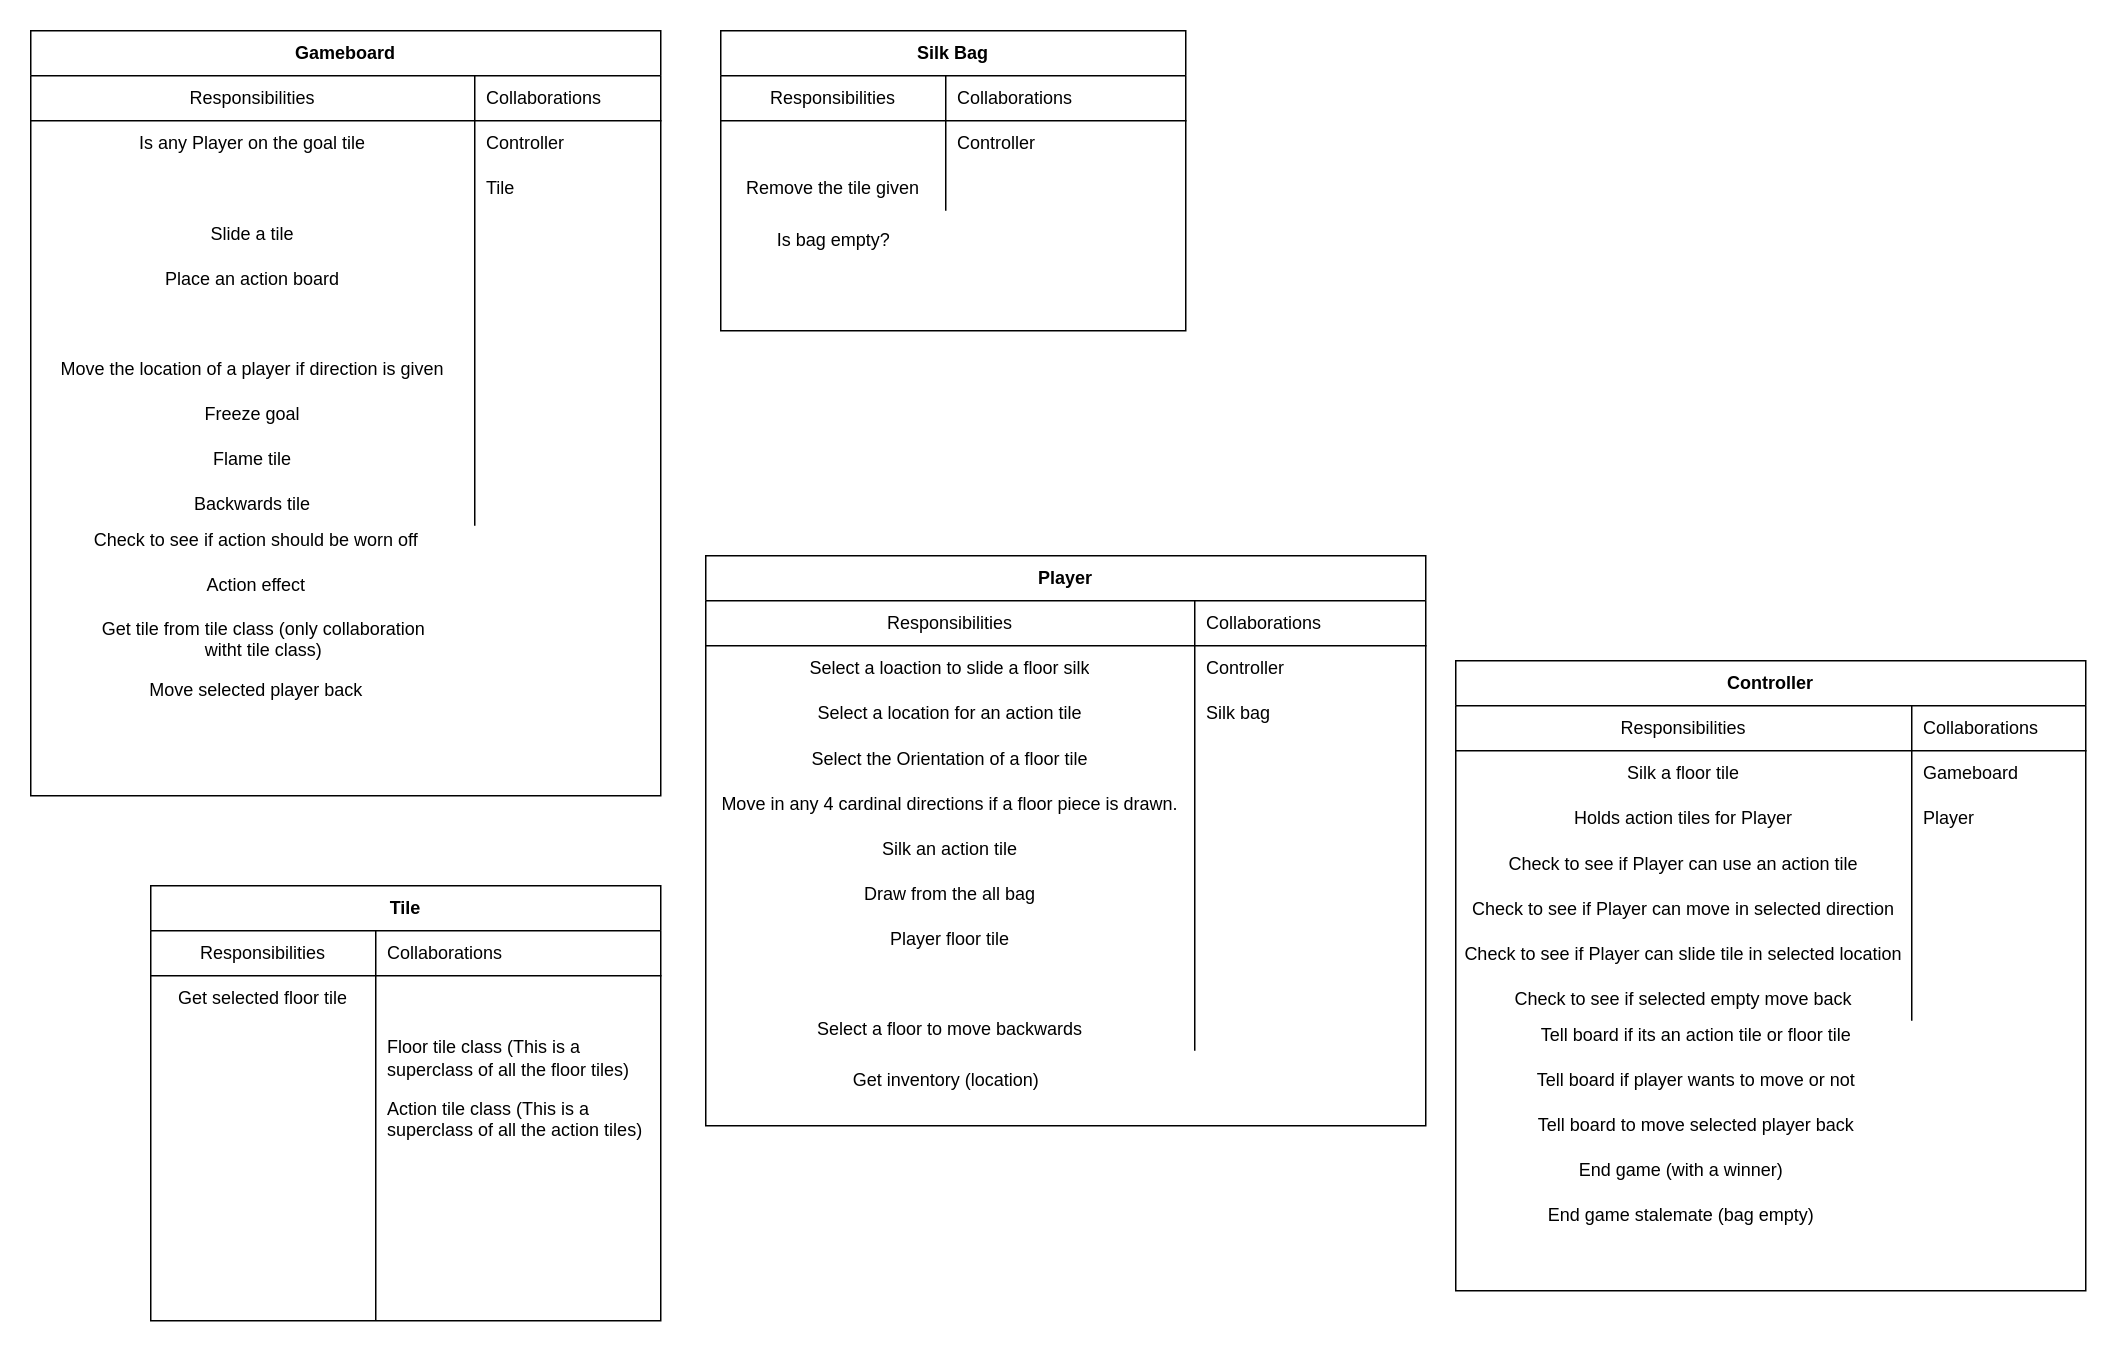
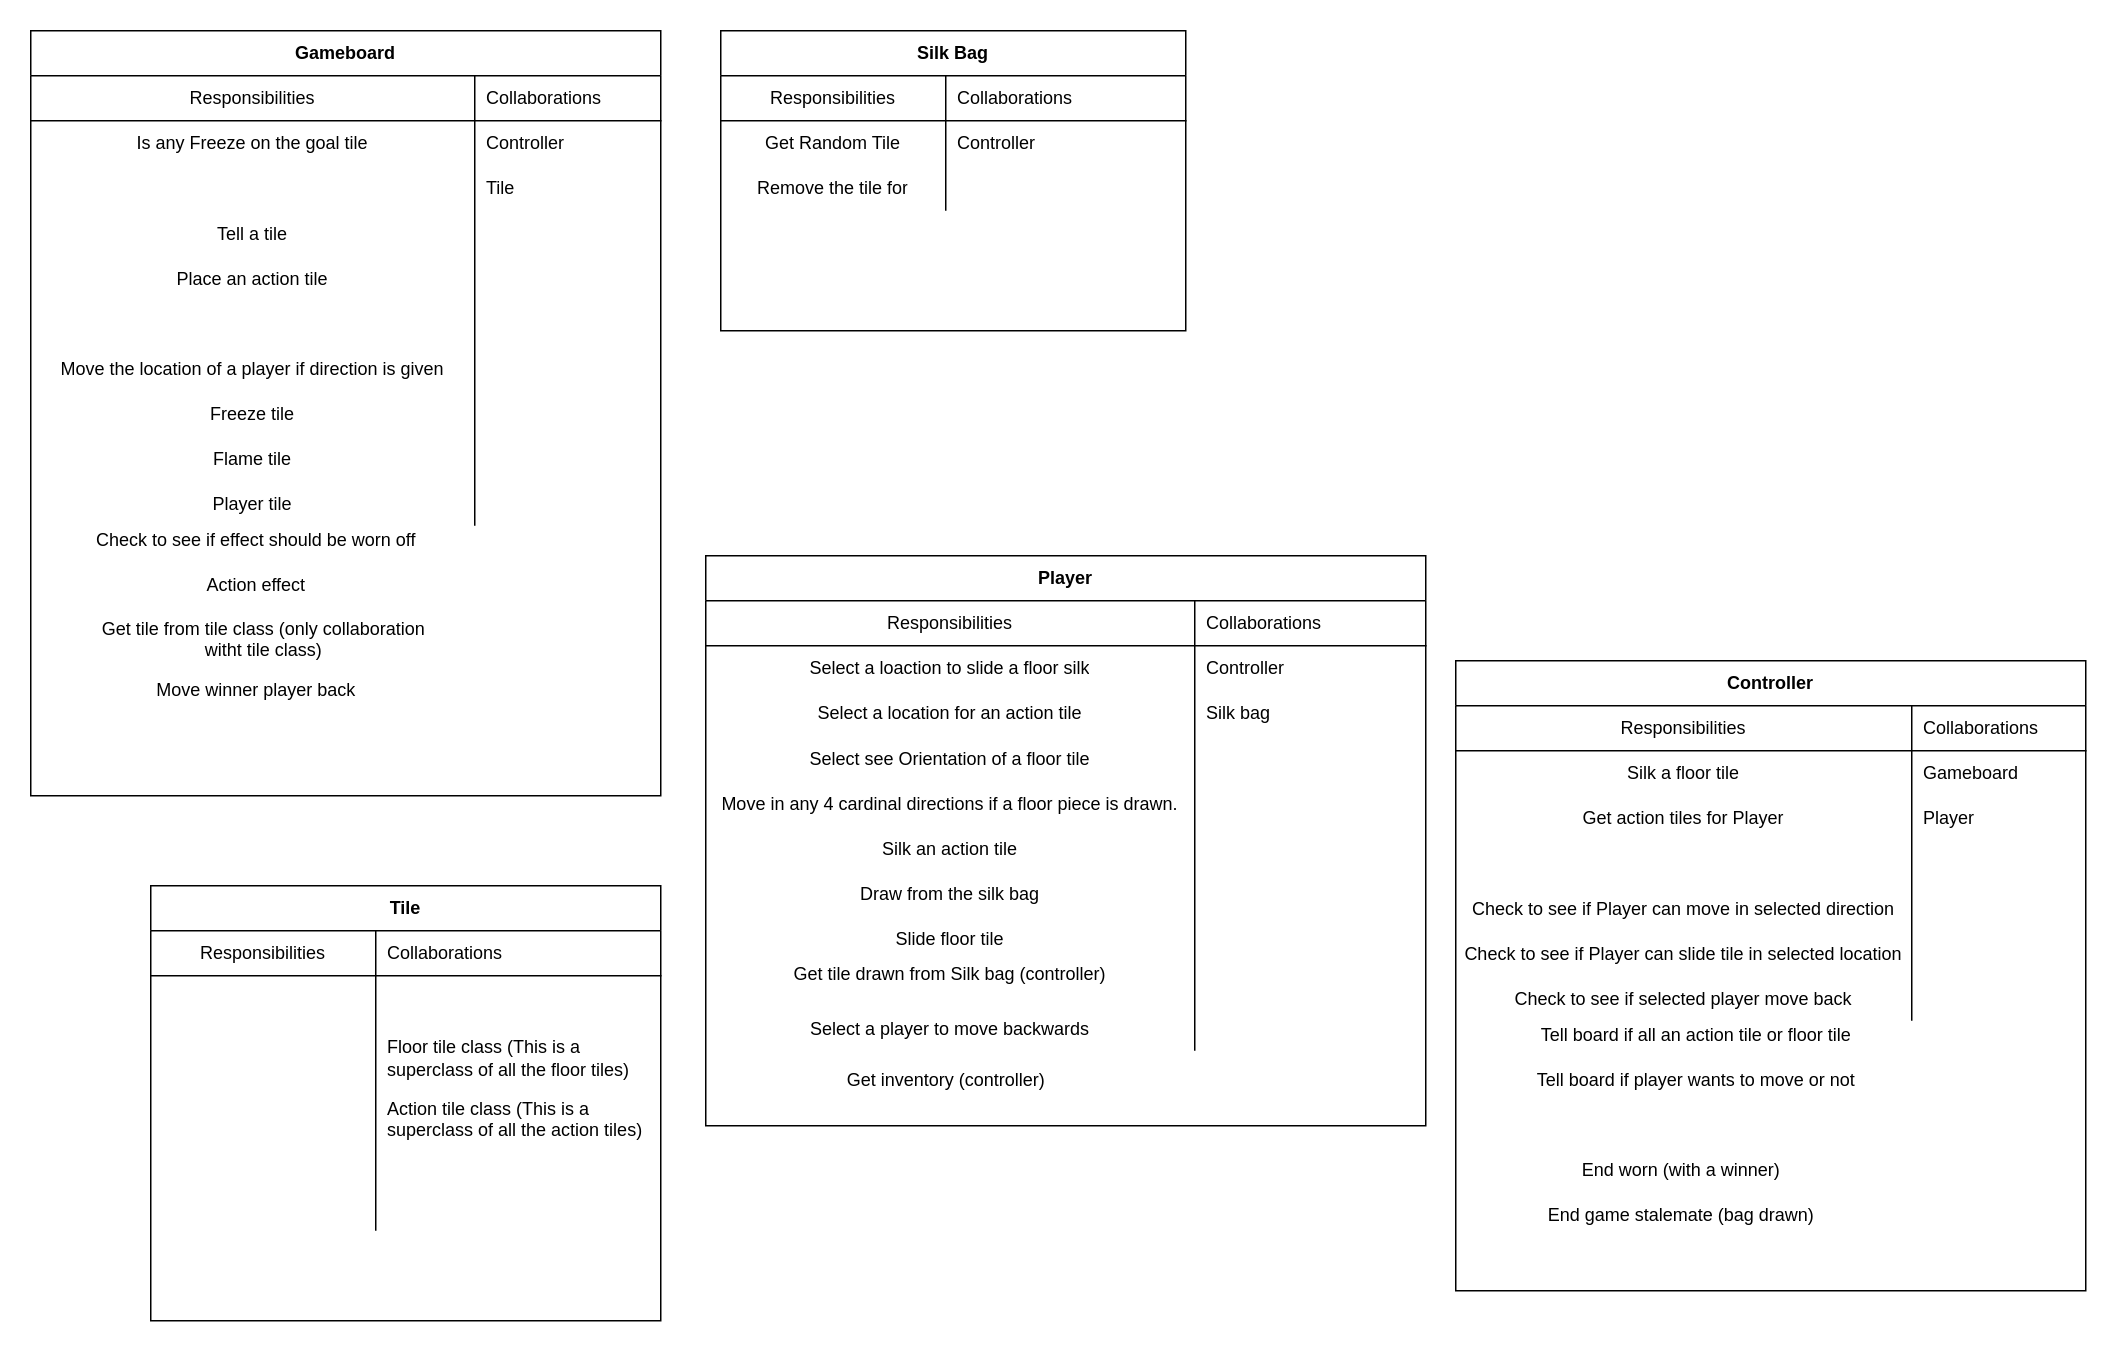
(253, 143) -> (253, 143)
none -> (833, 143)
(833, 188) -> (833, 188)
(252, 234) -> (252, 234)
(833, 241) -> none
(252, 279) -> (252, 279)
(252, 414) -> (252, 414)
(252, 504) -> (252, 504)
(257, 541) -> (257, 541)
(257, 691) -> (257, 691)
(950, 759) -> (950, 759)
(1684, 818) -> (1684, 818)
(1684, 863) -> none
(950, 894) -> (950, 894)
(950, 939) -> (950, 939)
none -> (950, 983)
(263, 998) -> none
(1683, 999) -> (1683, 999)
(950, 1029) -> (950, 1029)
(1697, 1036) -> (1697, 1036)
(947, 1081) -> (947, 1081)
(1696, 1126) -> none
(1682, 1171) -> (1682, 1171)
(1682, 1216) -> (1682, 1216)
